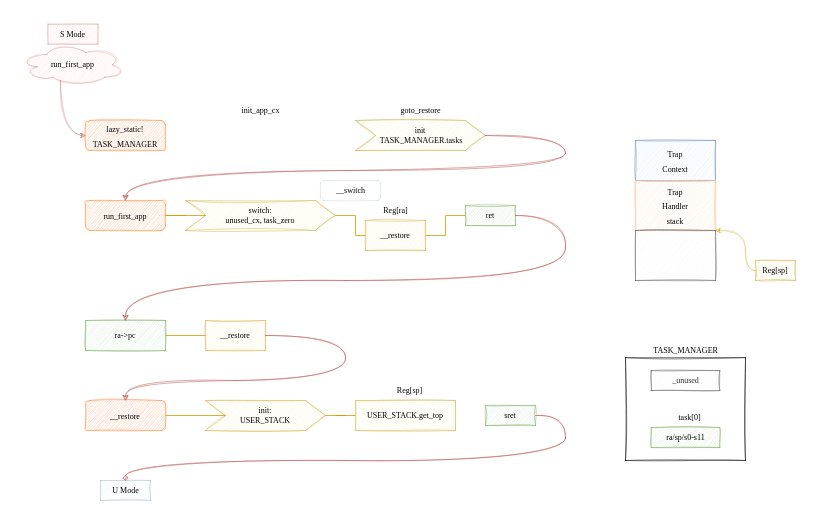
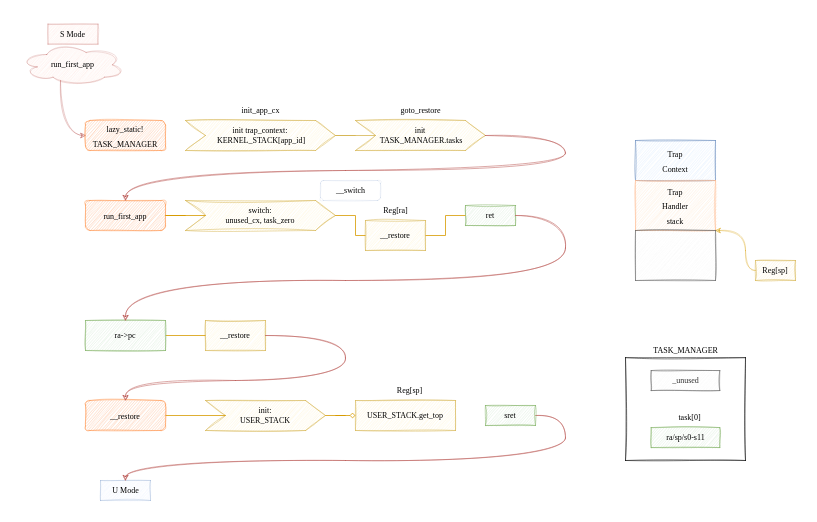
none -> (261, 136)
none -> (338, 136)
(351, 416) -> (349, 416)
(129, 472) -> (129, 473)
